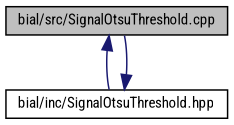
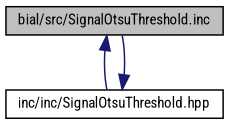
(117, 21) -> (115, 21)
(117, 104) -> (115, 104)
